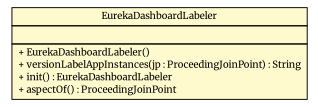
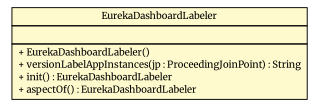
(97, 90) -> (107, 90)
